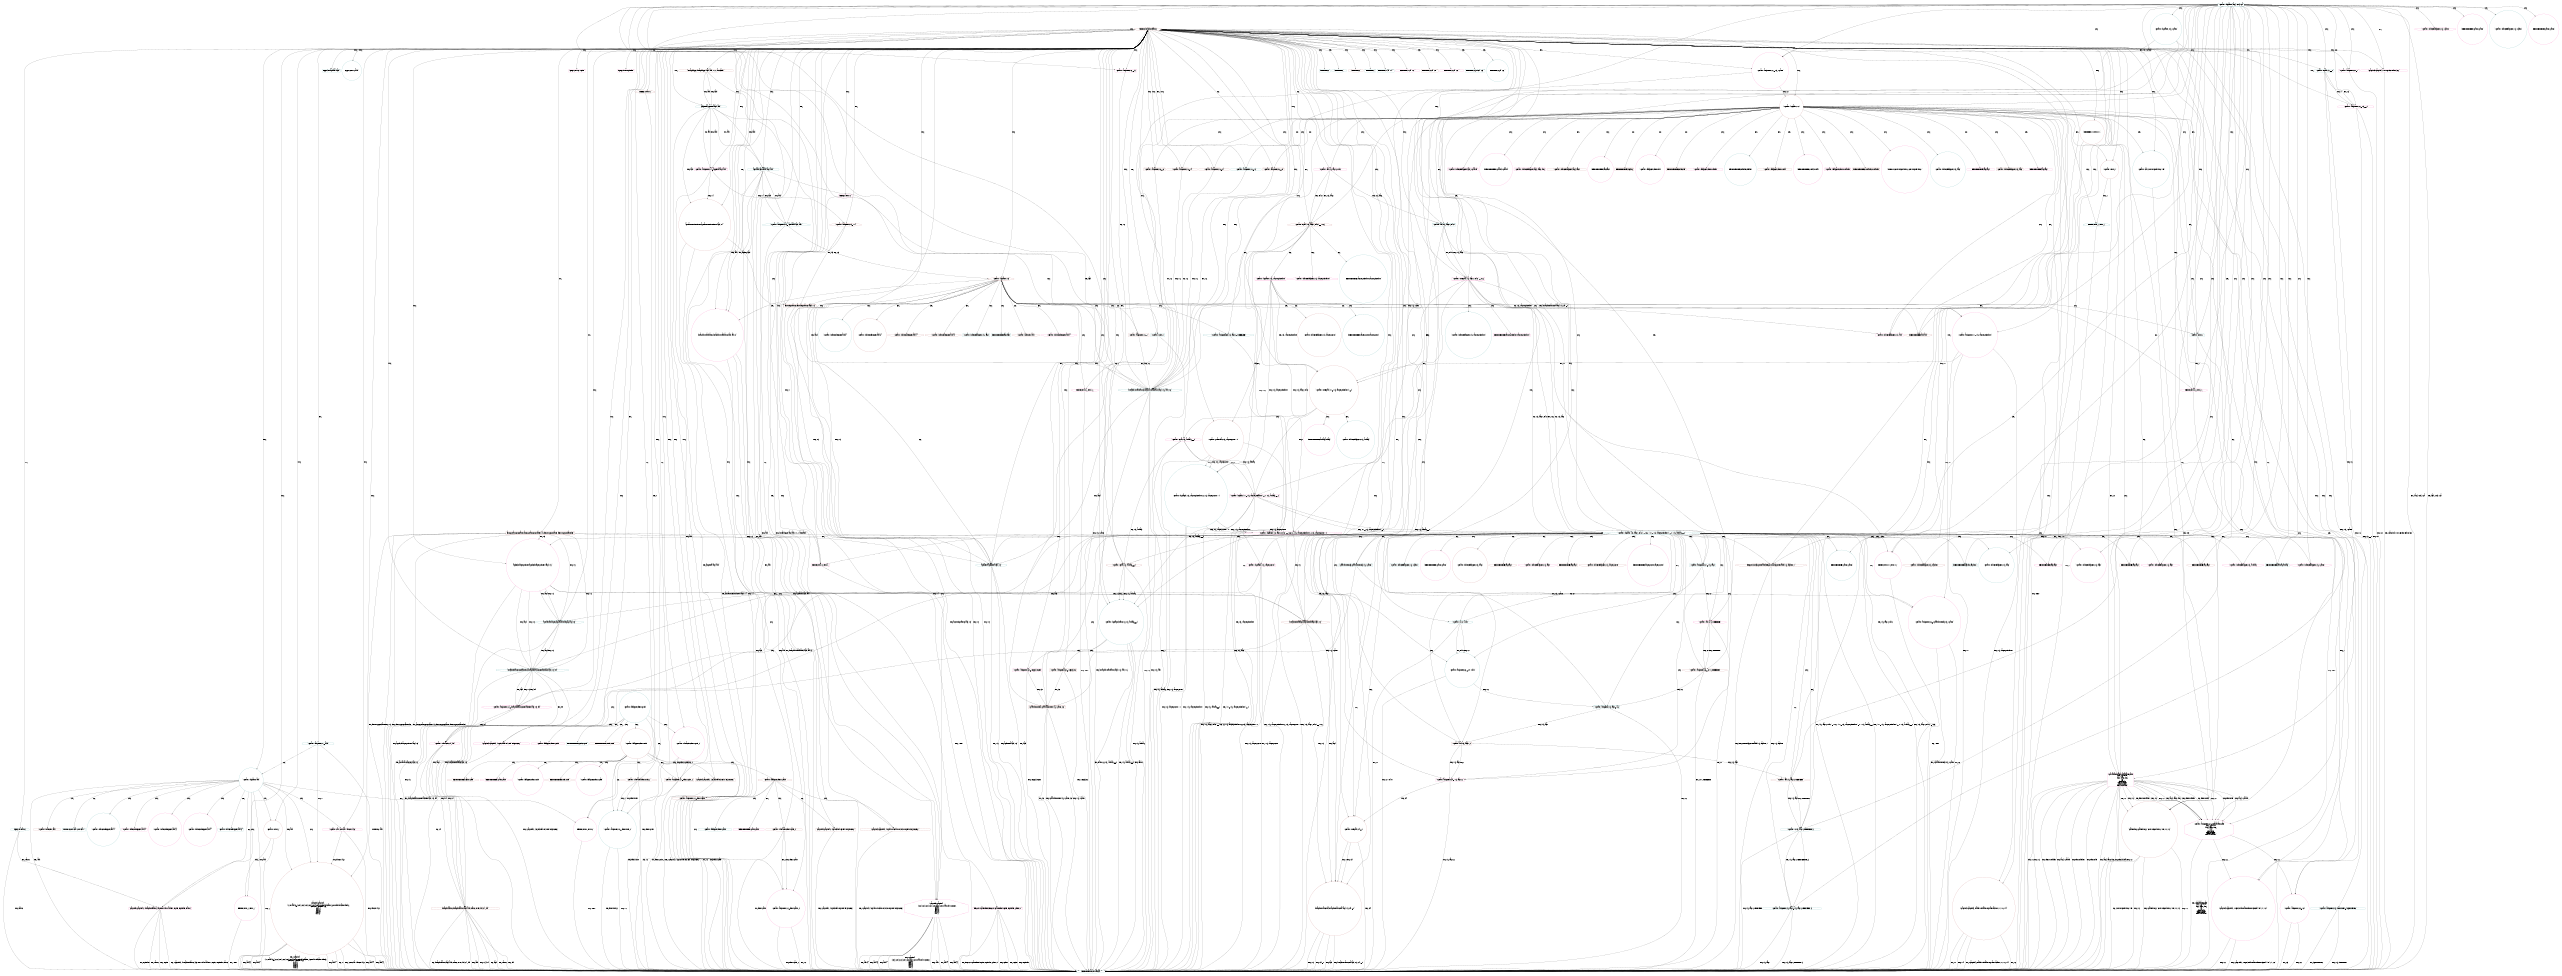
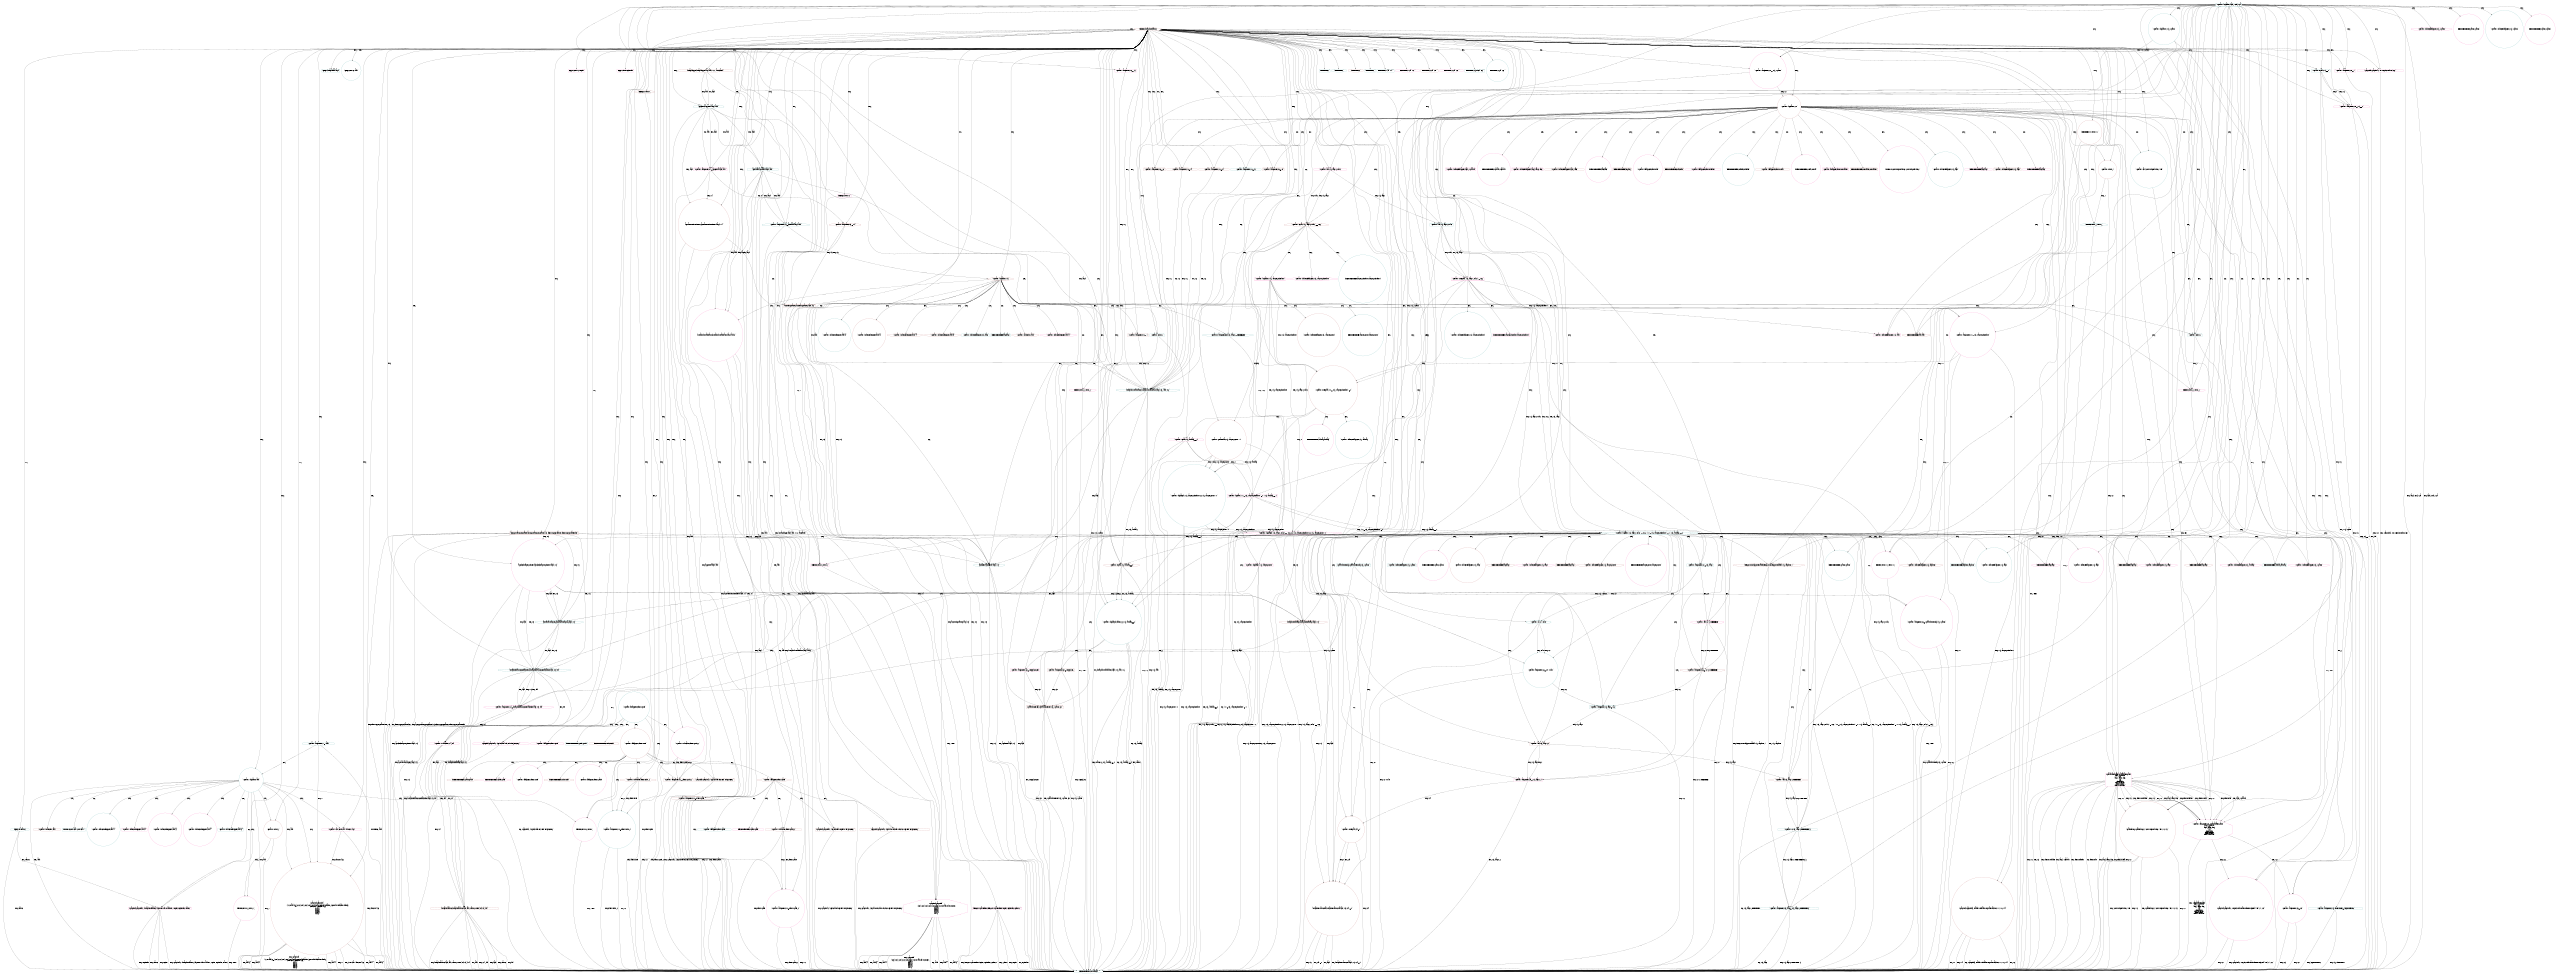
(1554, 306) -> (1556, 306)
